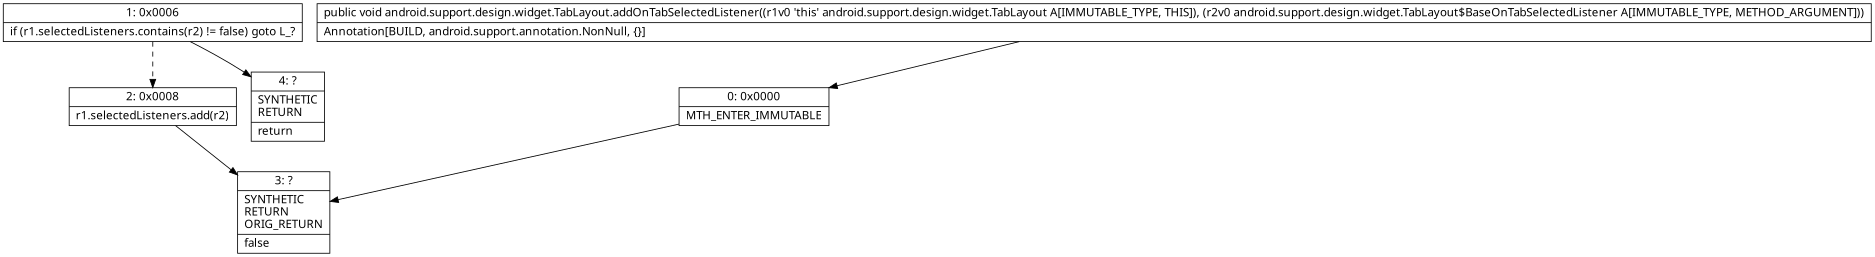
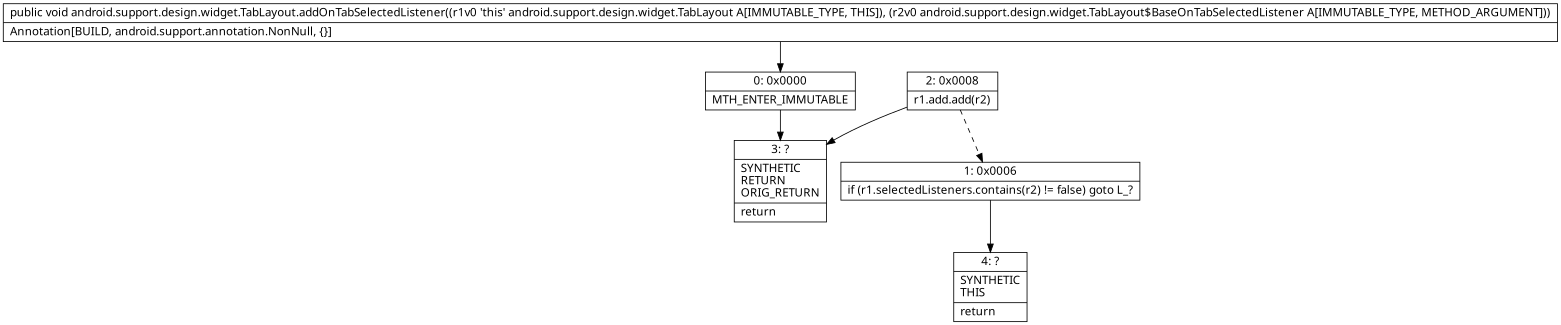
(153, 60) -> (970, 132)
(280, 112) -> (973, 293)
(153, 116) -> (953, 100)
(257, 243) -> (759, 212)
